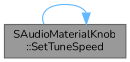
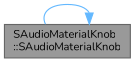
(65, 41) -> (67, 41)
